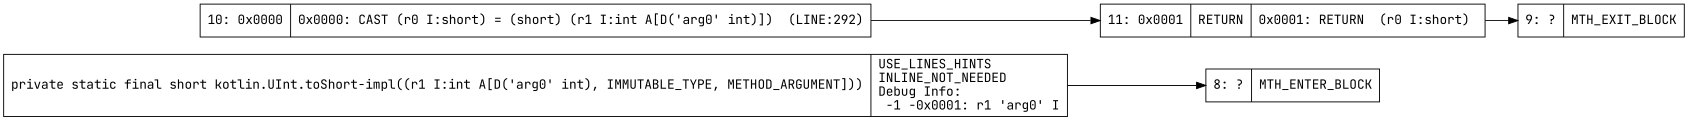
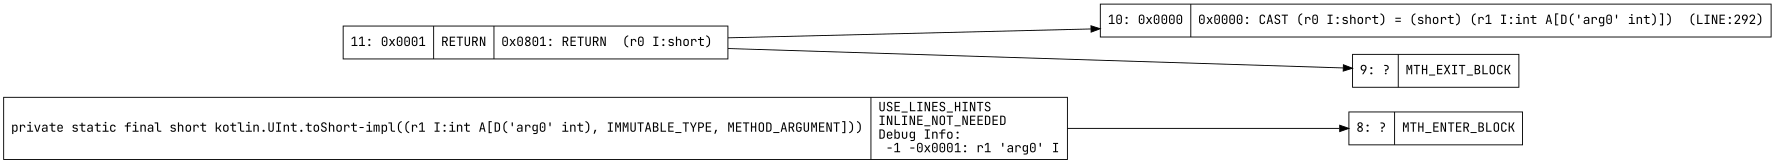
(1368, 20) -> (611, 42)
(981, 21) -> (909, 33)
